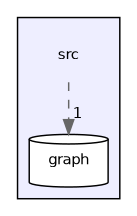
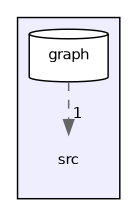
(69, 101) -> (69, 101)
